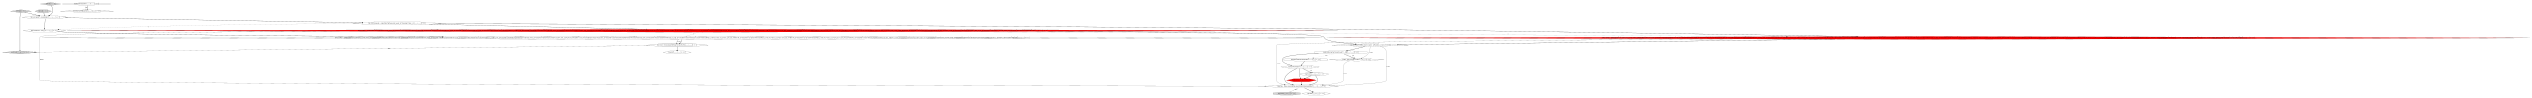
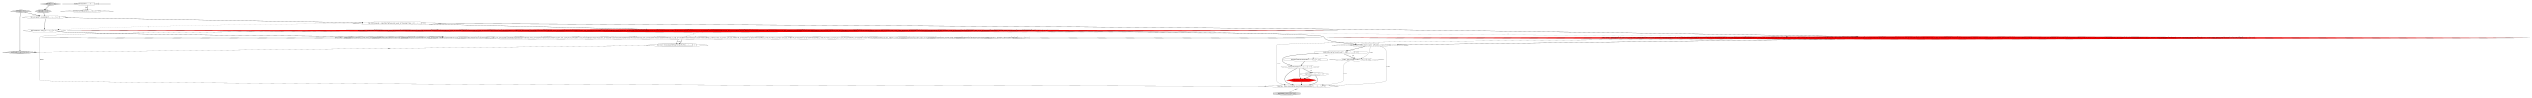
(53, 11) -> (47, 7)
(677, 52) -> none
(1316, 94) -> none
